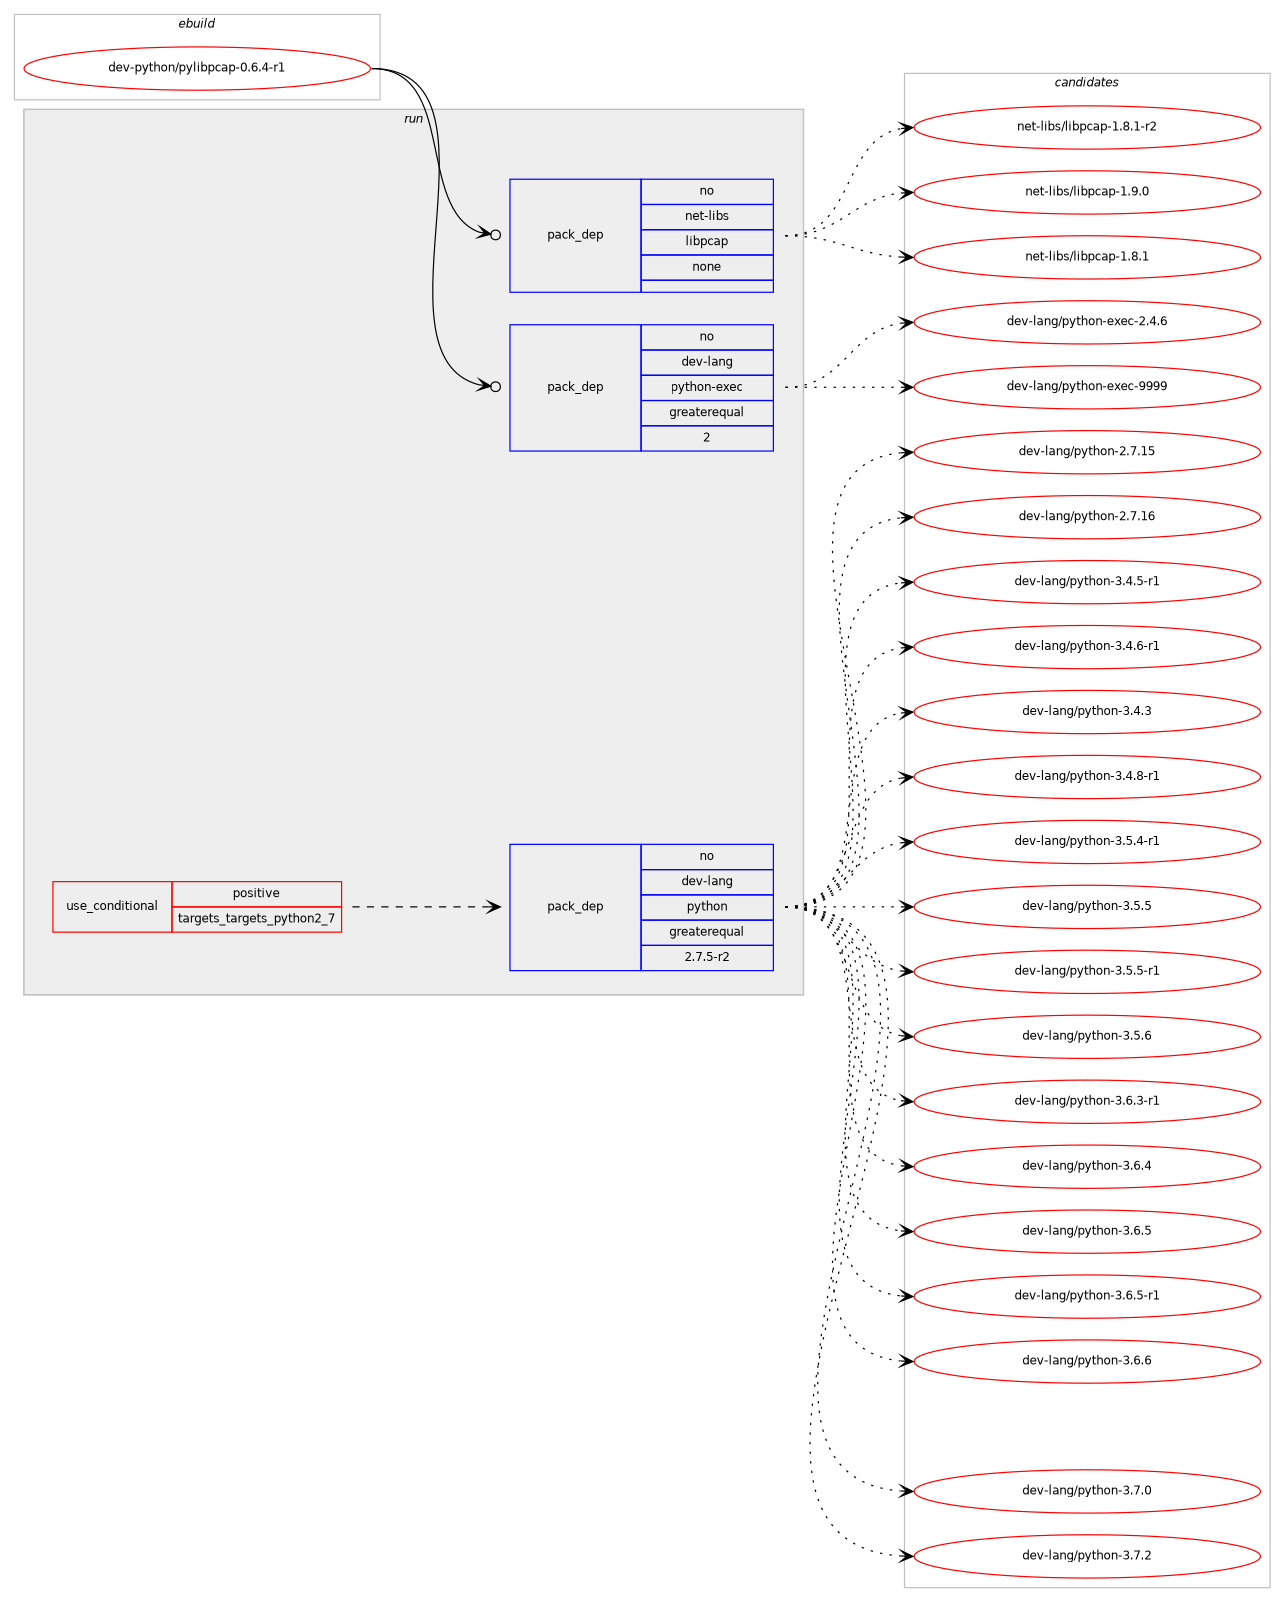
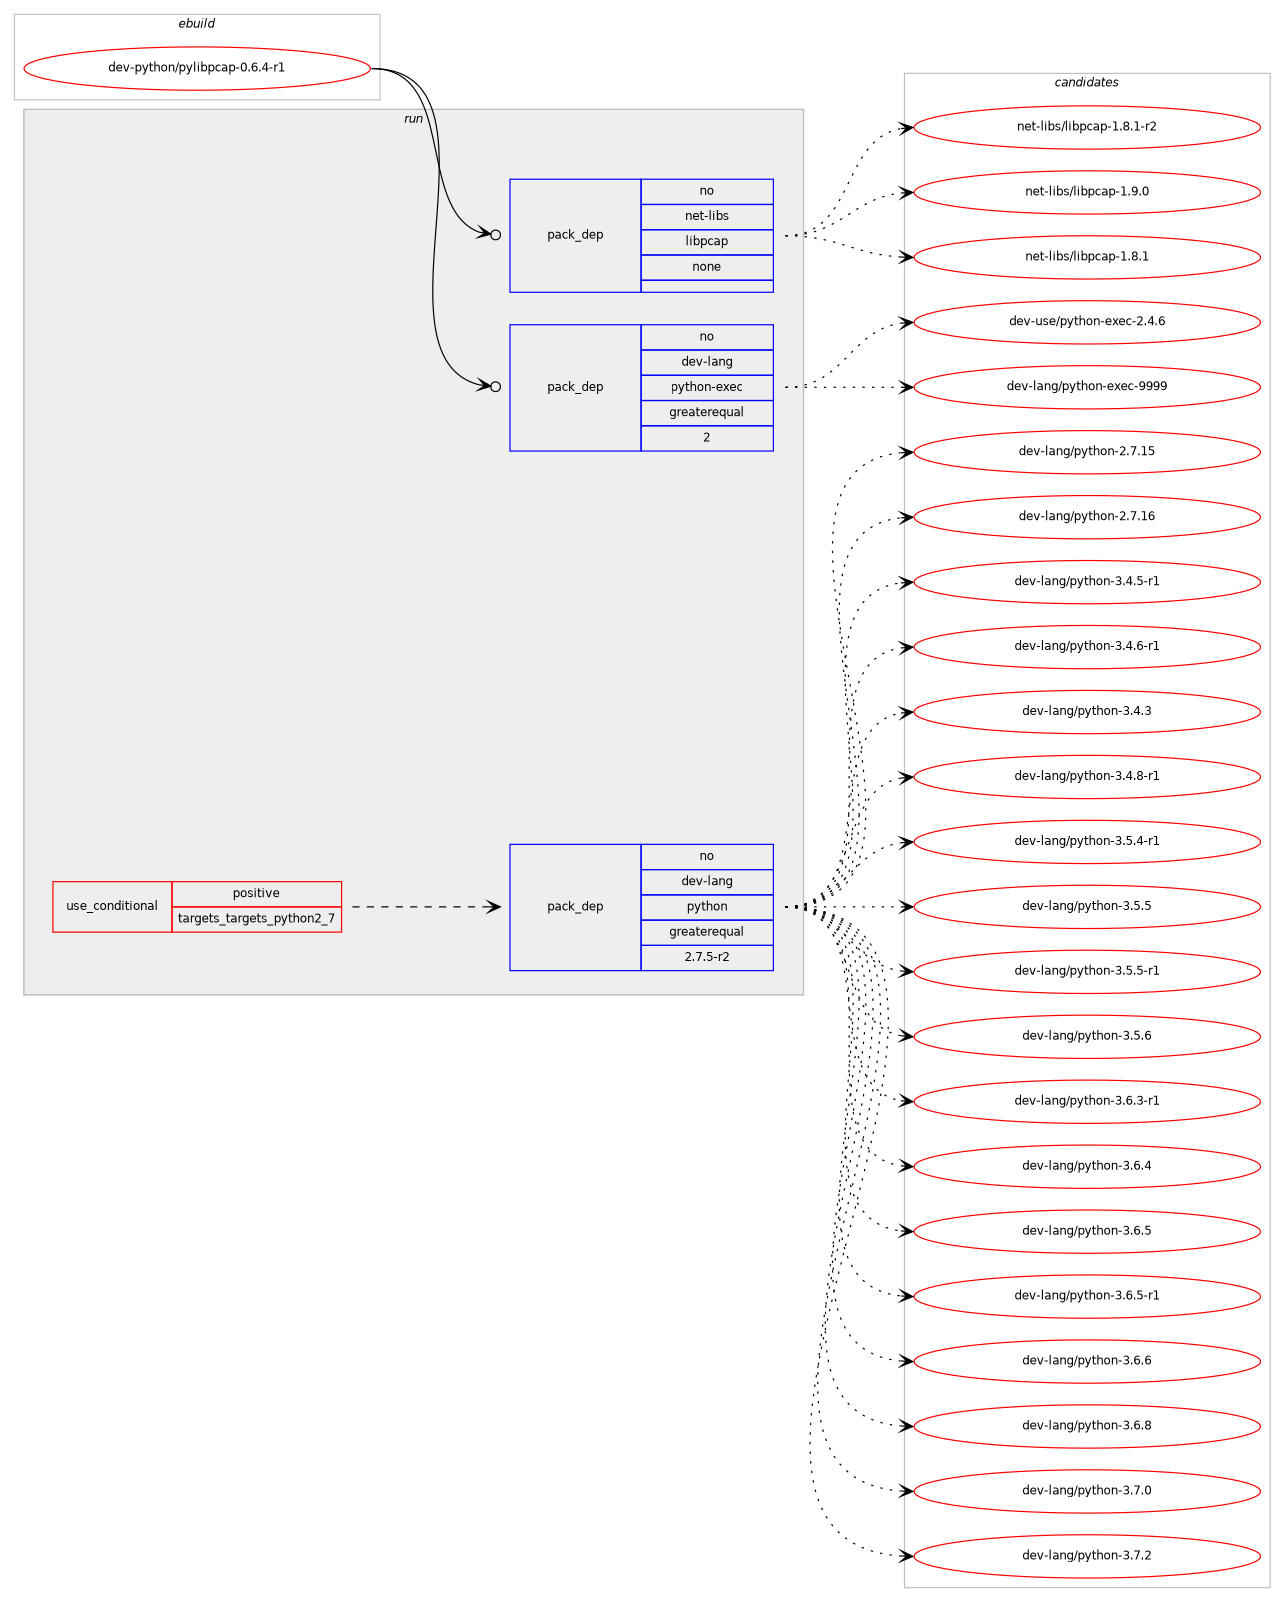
(1087, 322) -> (1087, 322)
none -> (1087, 1426)
